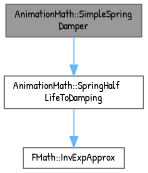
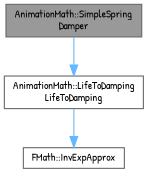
(74, 92) -> (74, 92)
